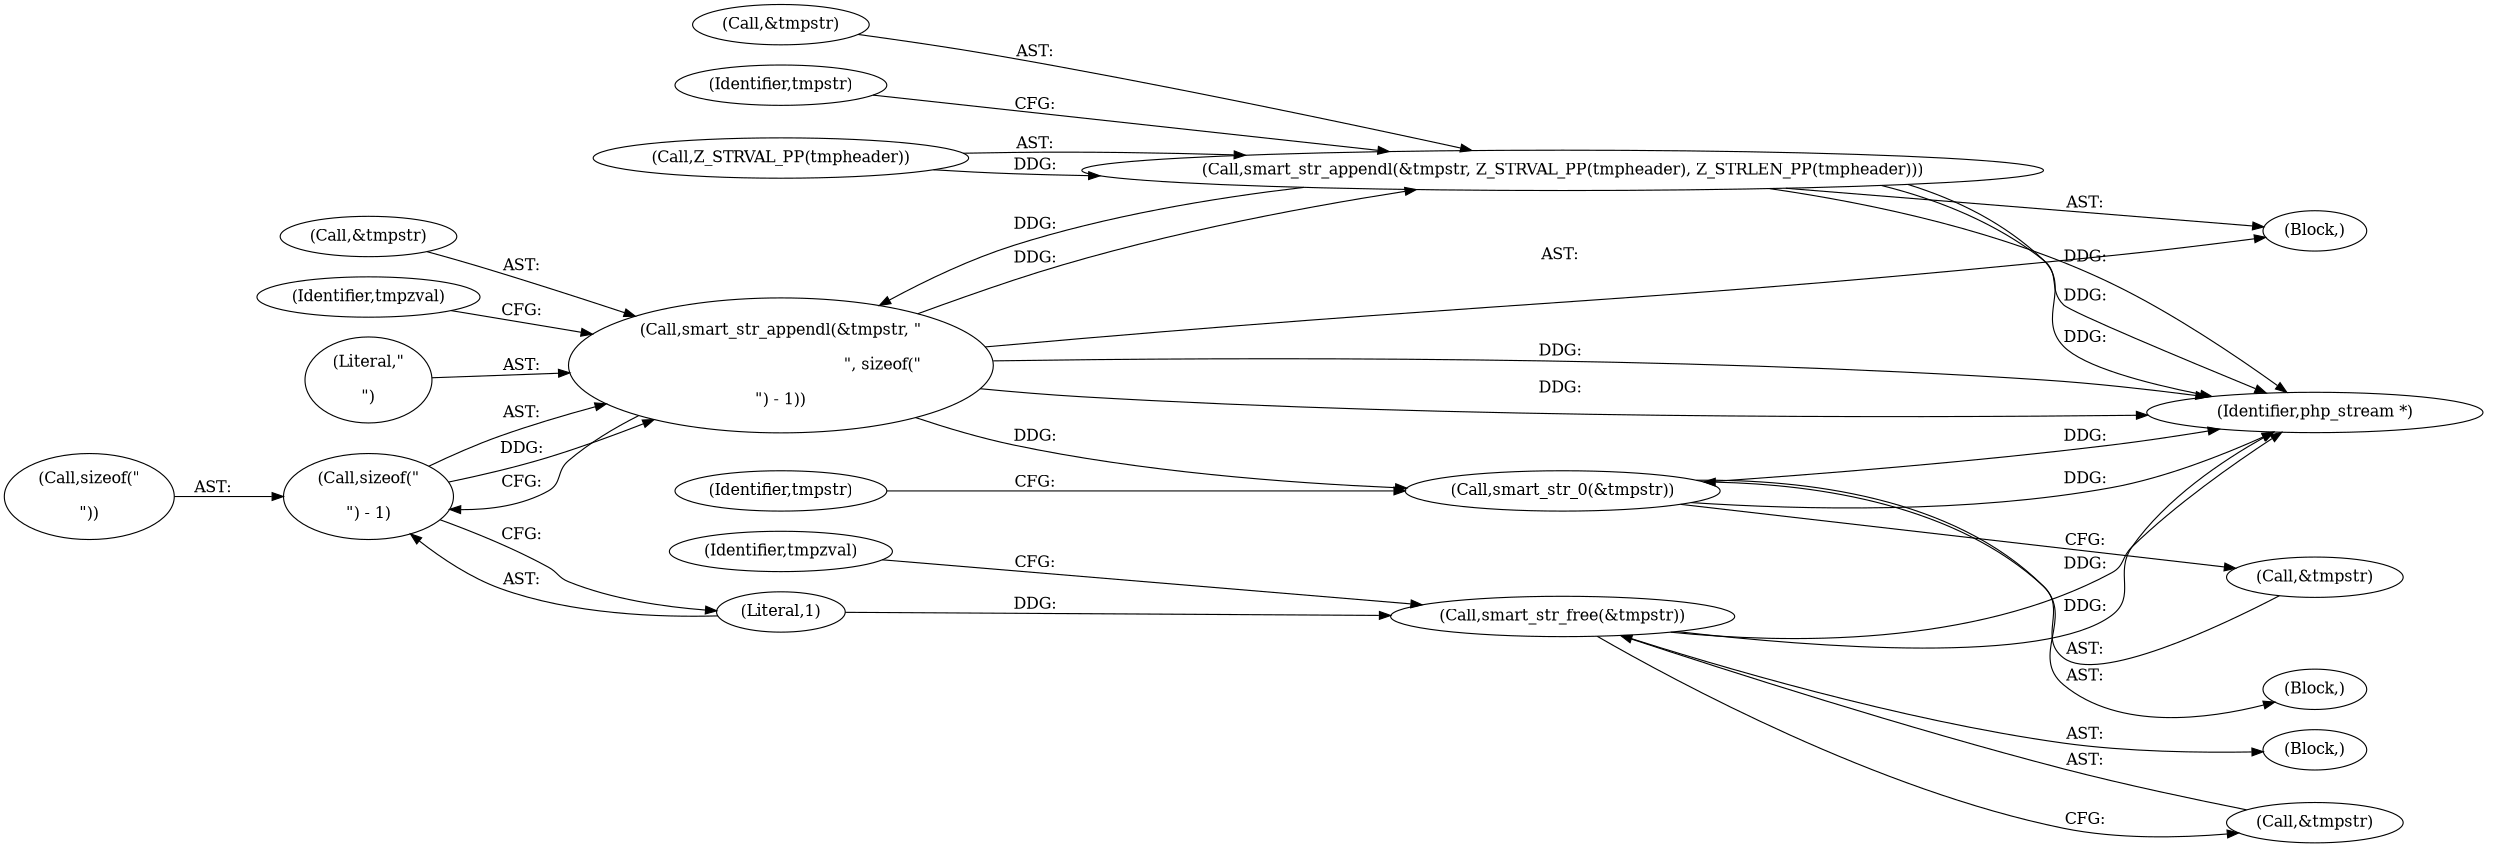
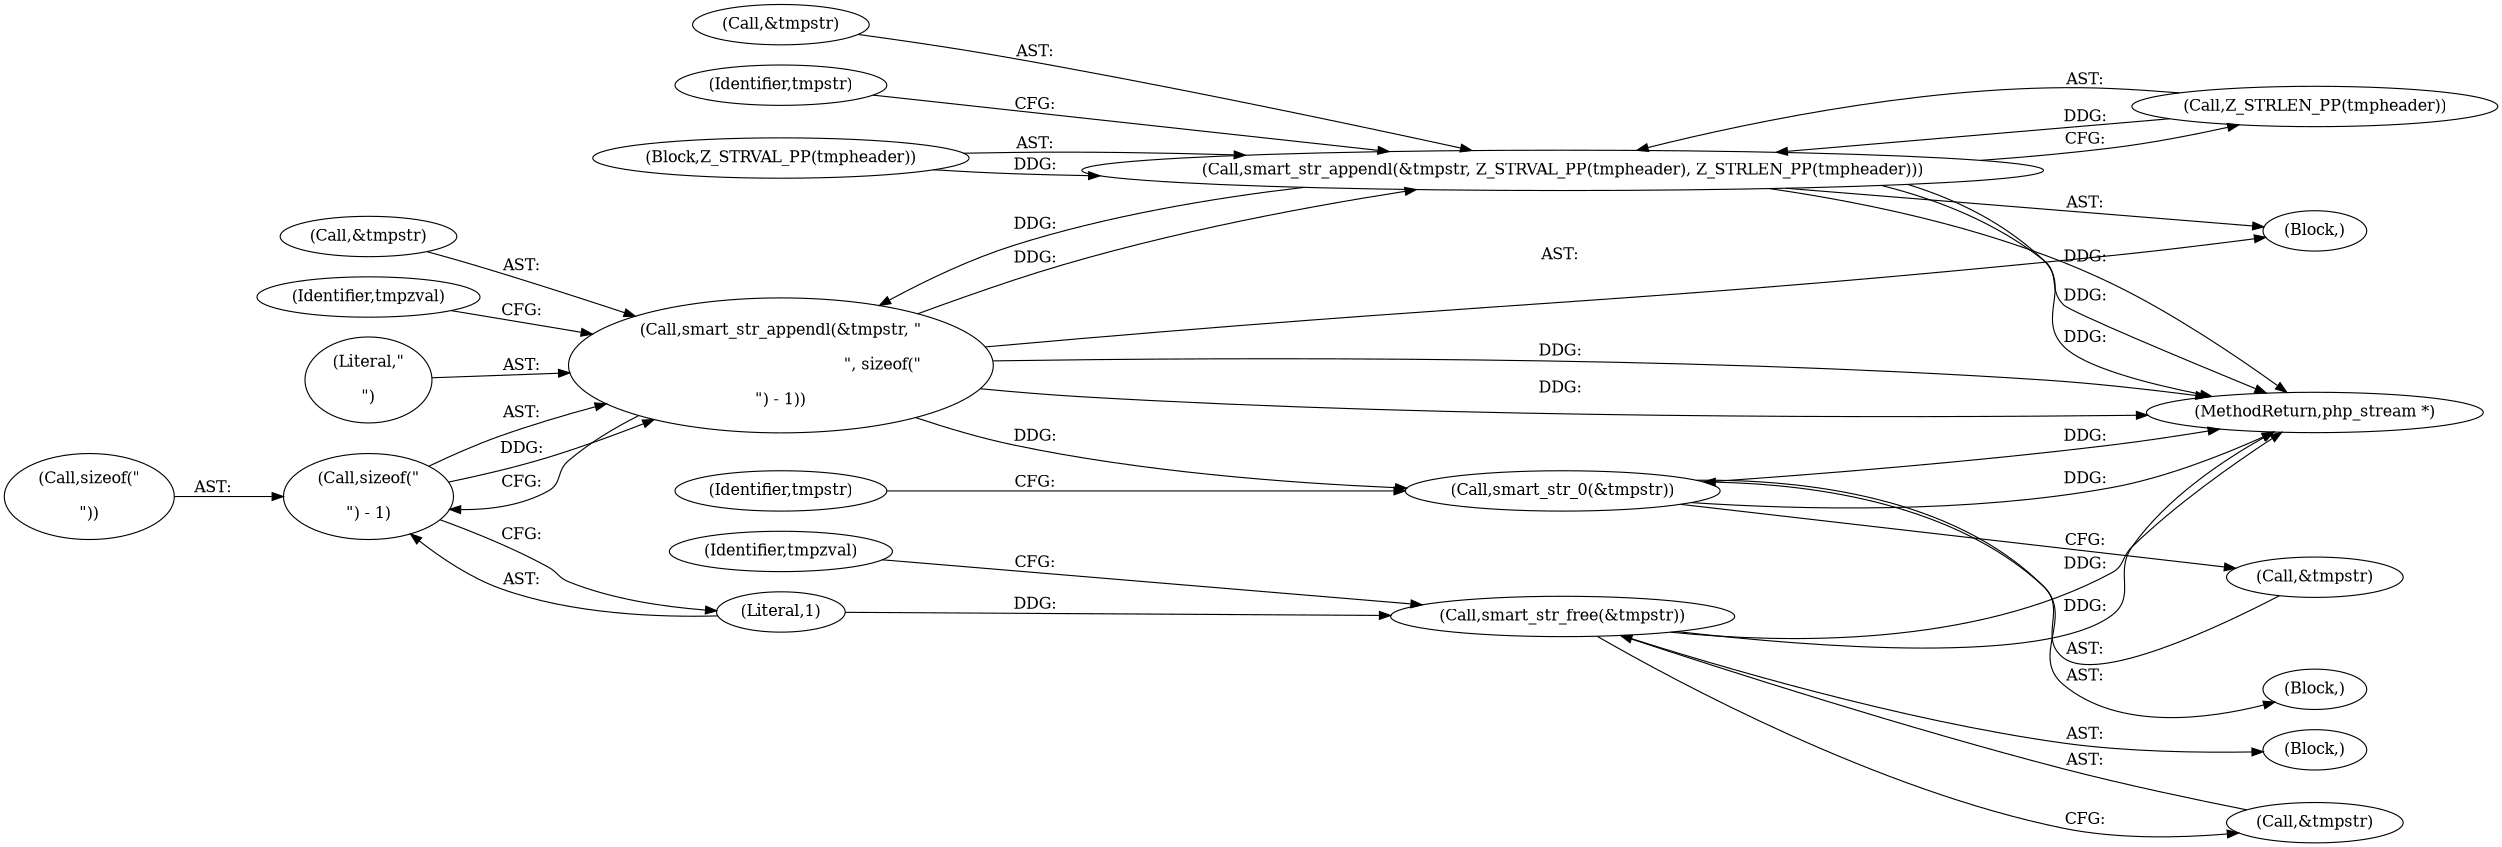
none -> (2315, 106)
(781, 158) -> (781, 158)
(2315, 412) -> (2315, 412)
